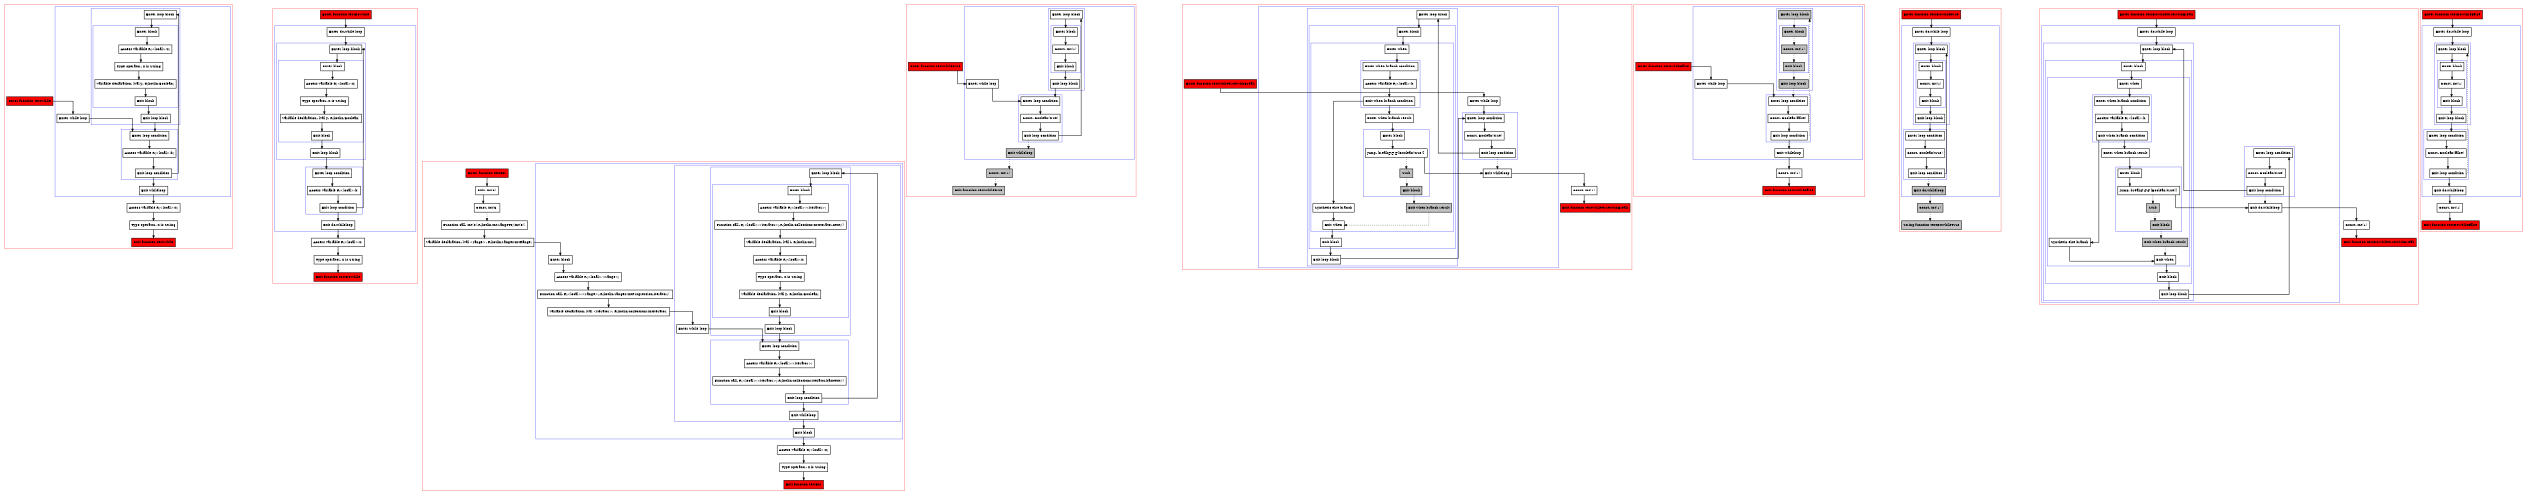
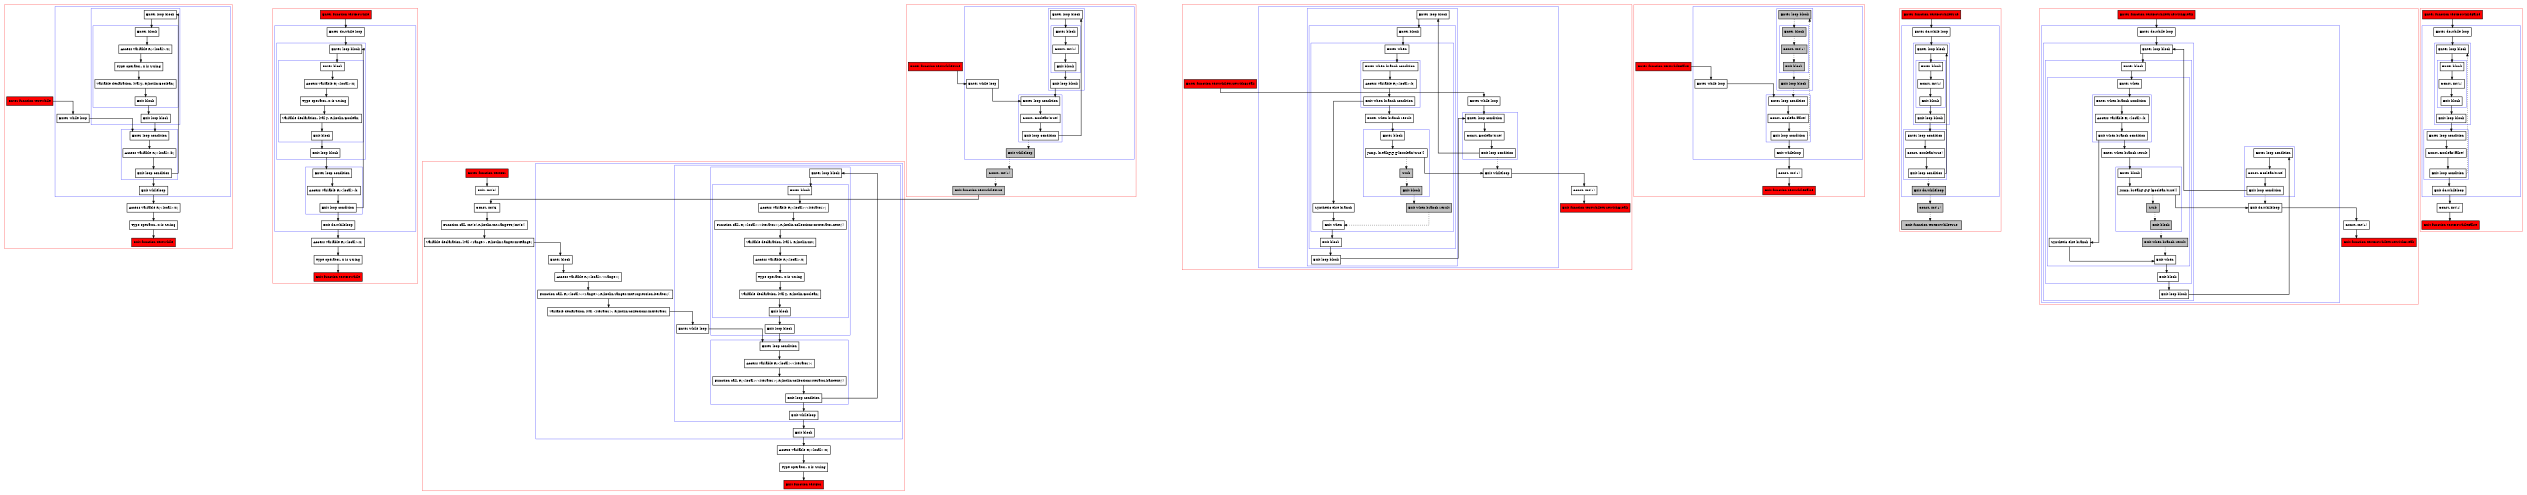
(483, 198) -> (736, 199)
(487, 215) -> (487, 215)
(1932, 225) -> (1932, 225)
